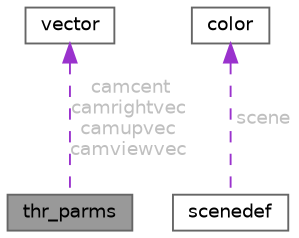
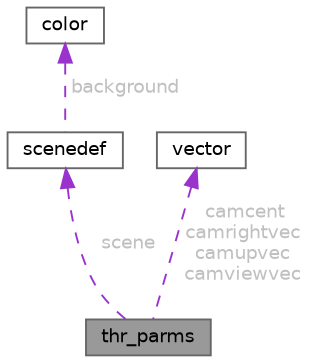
(261, 119) -> (123, 88)
none -> (84, 260)
